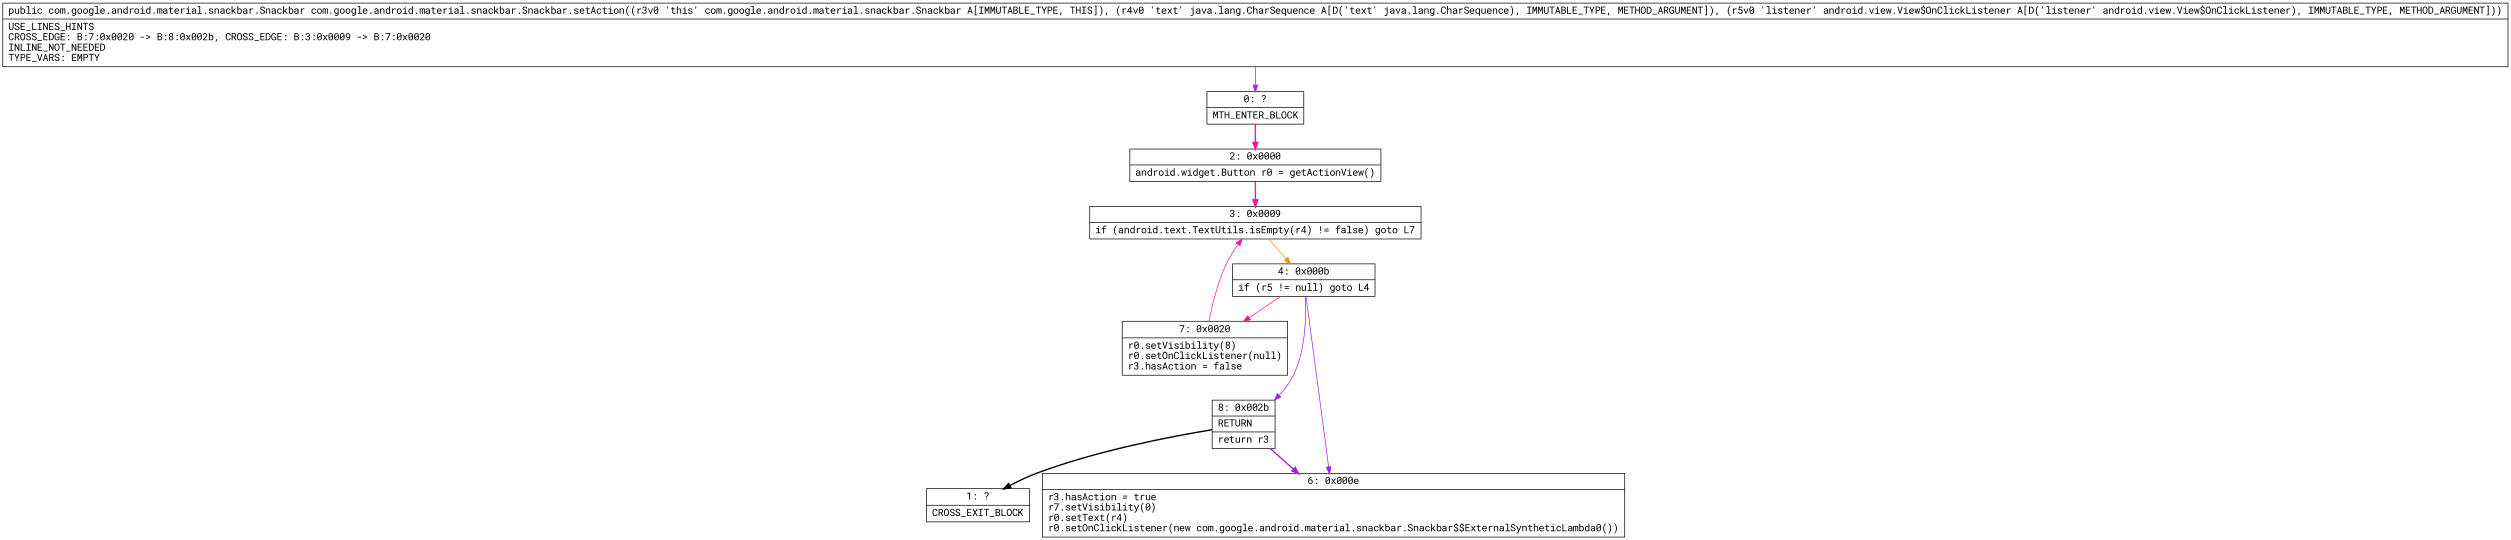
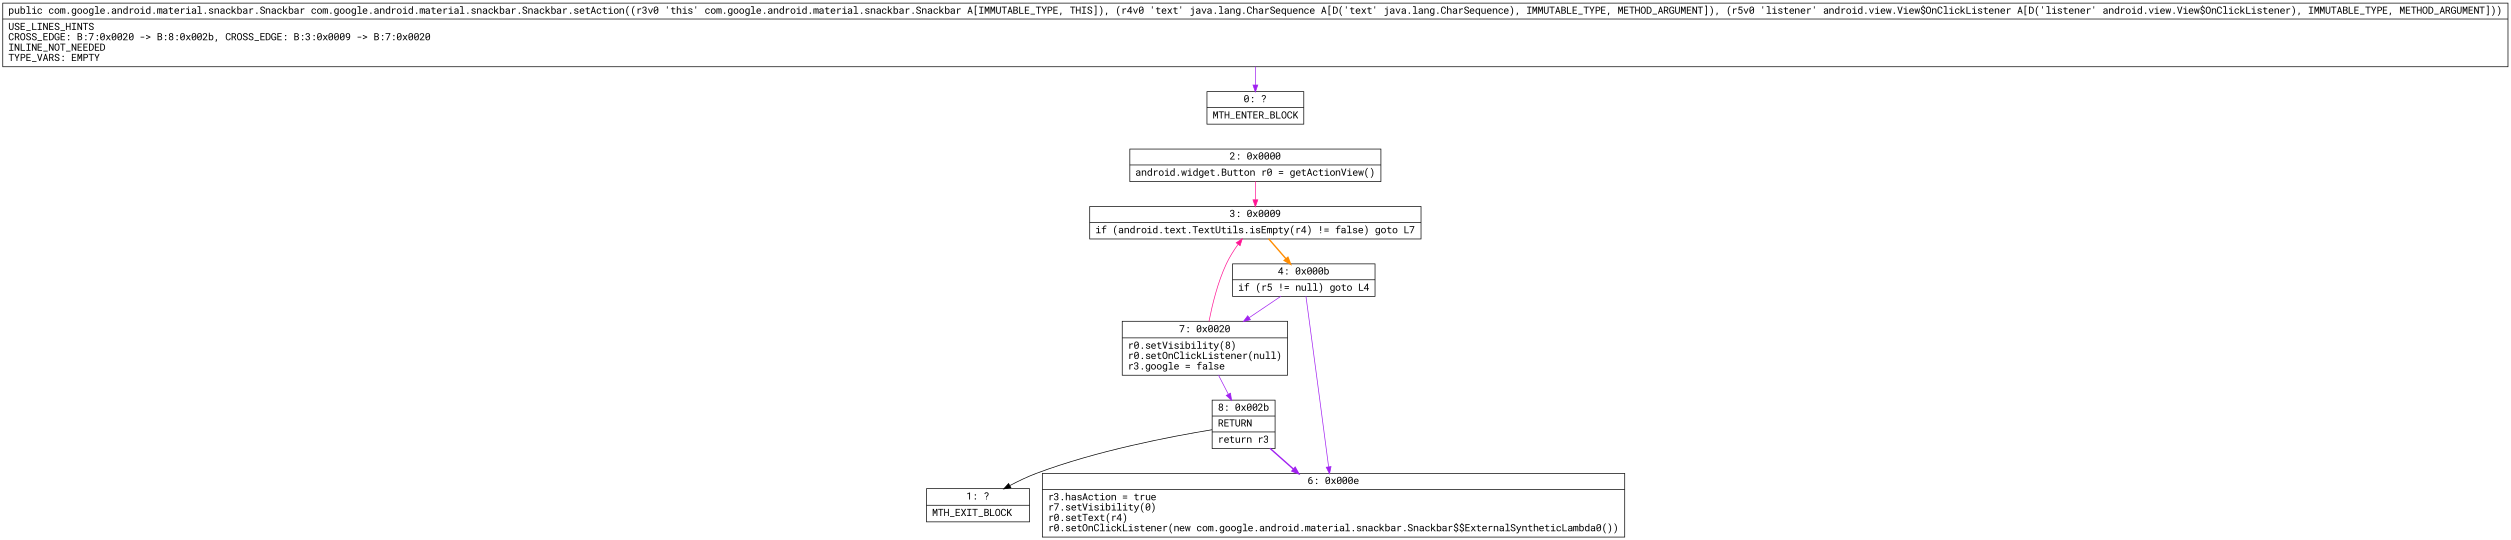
(1255, 133) -> none
(1255, 191) -> (1255, 191)
(1277, 249) -> (1277, 249)
(1265, 307) -> (1265, 307)
(1302, 349) -> (1223, 385)
(1185, 367) -> (1177, 367)
(1109, 451) -> (1109, 451)
(978, 513) -> (972, 513)
